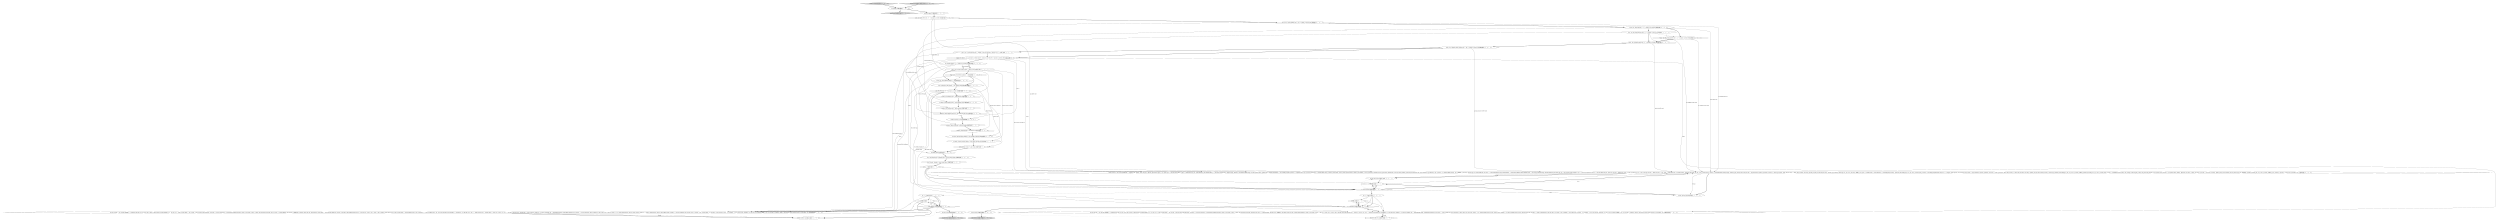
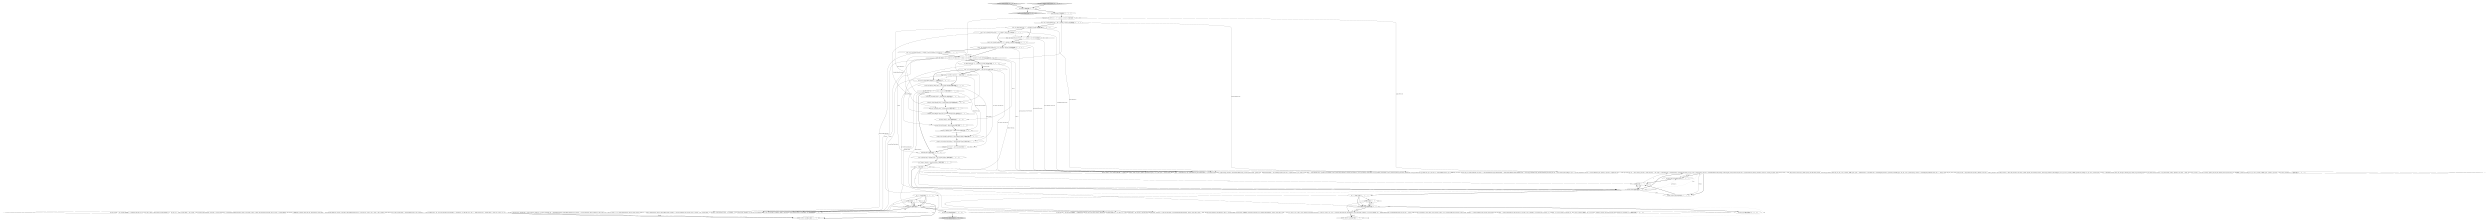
(982, 218) -> none
